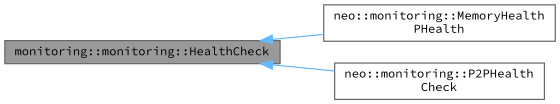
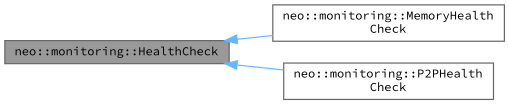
(440, 23) -> (389, 23)
(142, 52) -> (117, 52)
